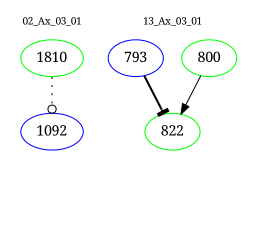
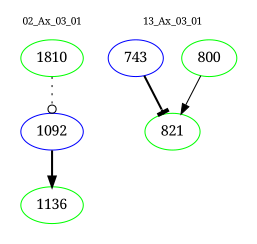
(136, 58) -> (136, 58)
(173, 132) -> (173, 132)
none -> (52, 205)
